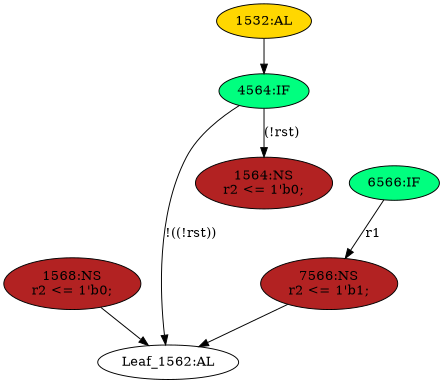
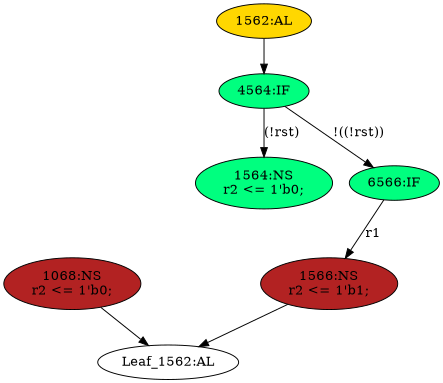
(264, 21) -> (264, 21)
(264, 183) -> (264, 183)
(169, 208) -> (325, 134)
(72, 284) -> (72, 284)
(329, 284) -> (329, 284)
